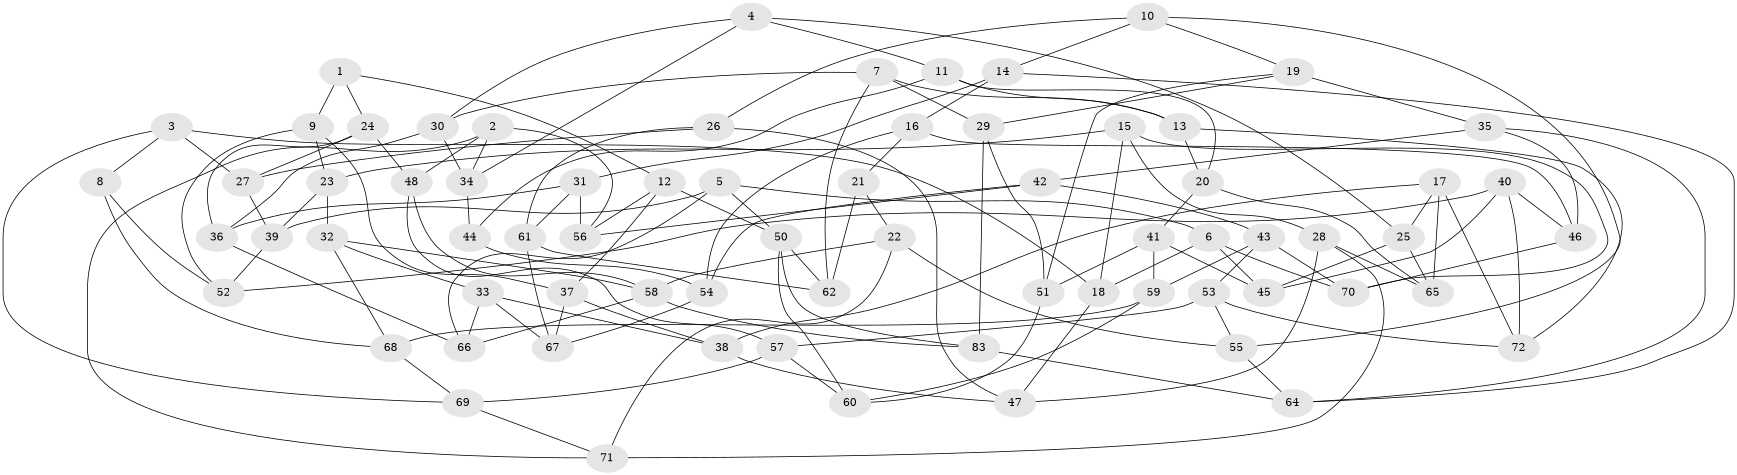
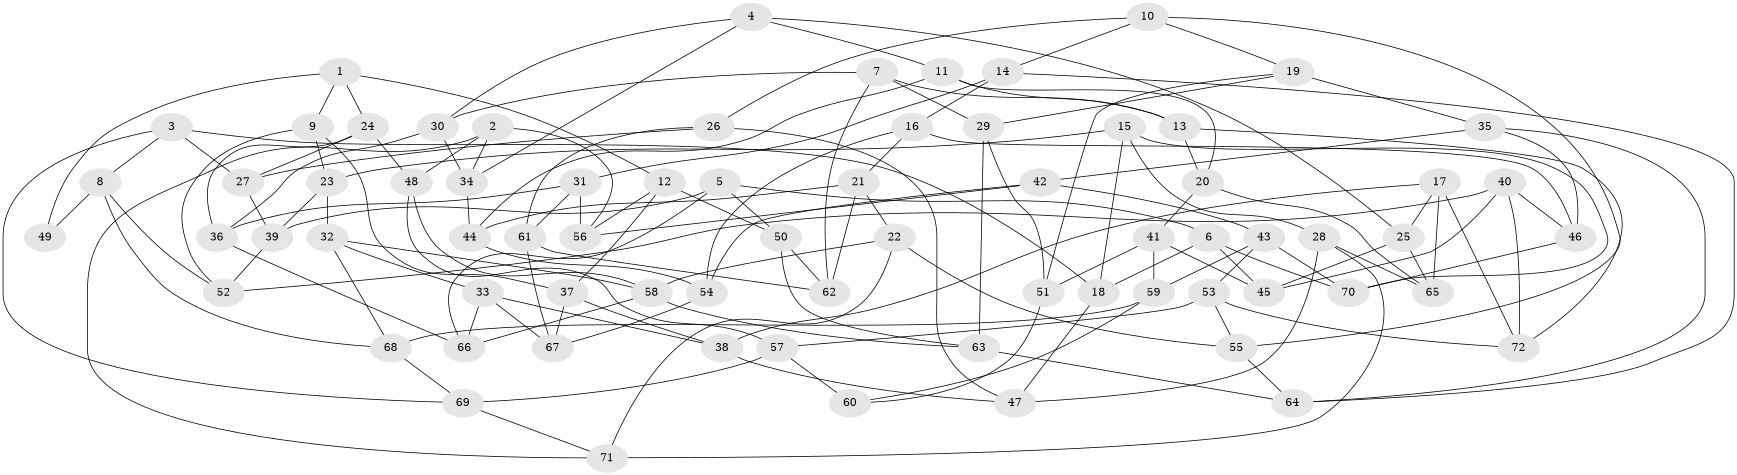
none -> (616, 204)
none -> (45, 238)
(789, 317) -> none
(979, 348) -> (979, 348)
